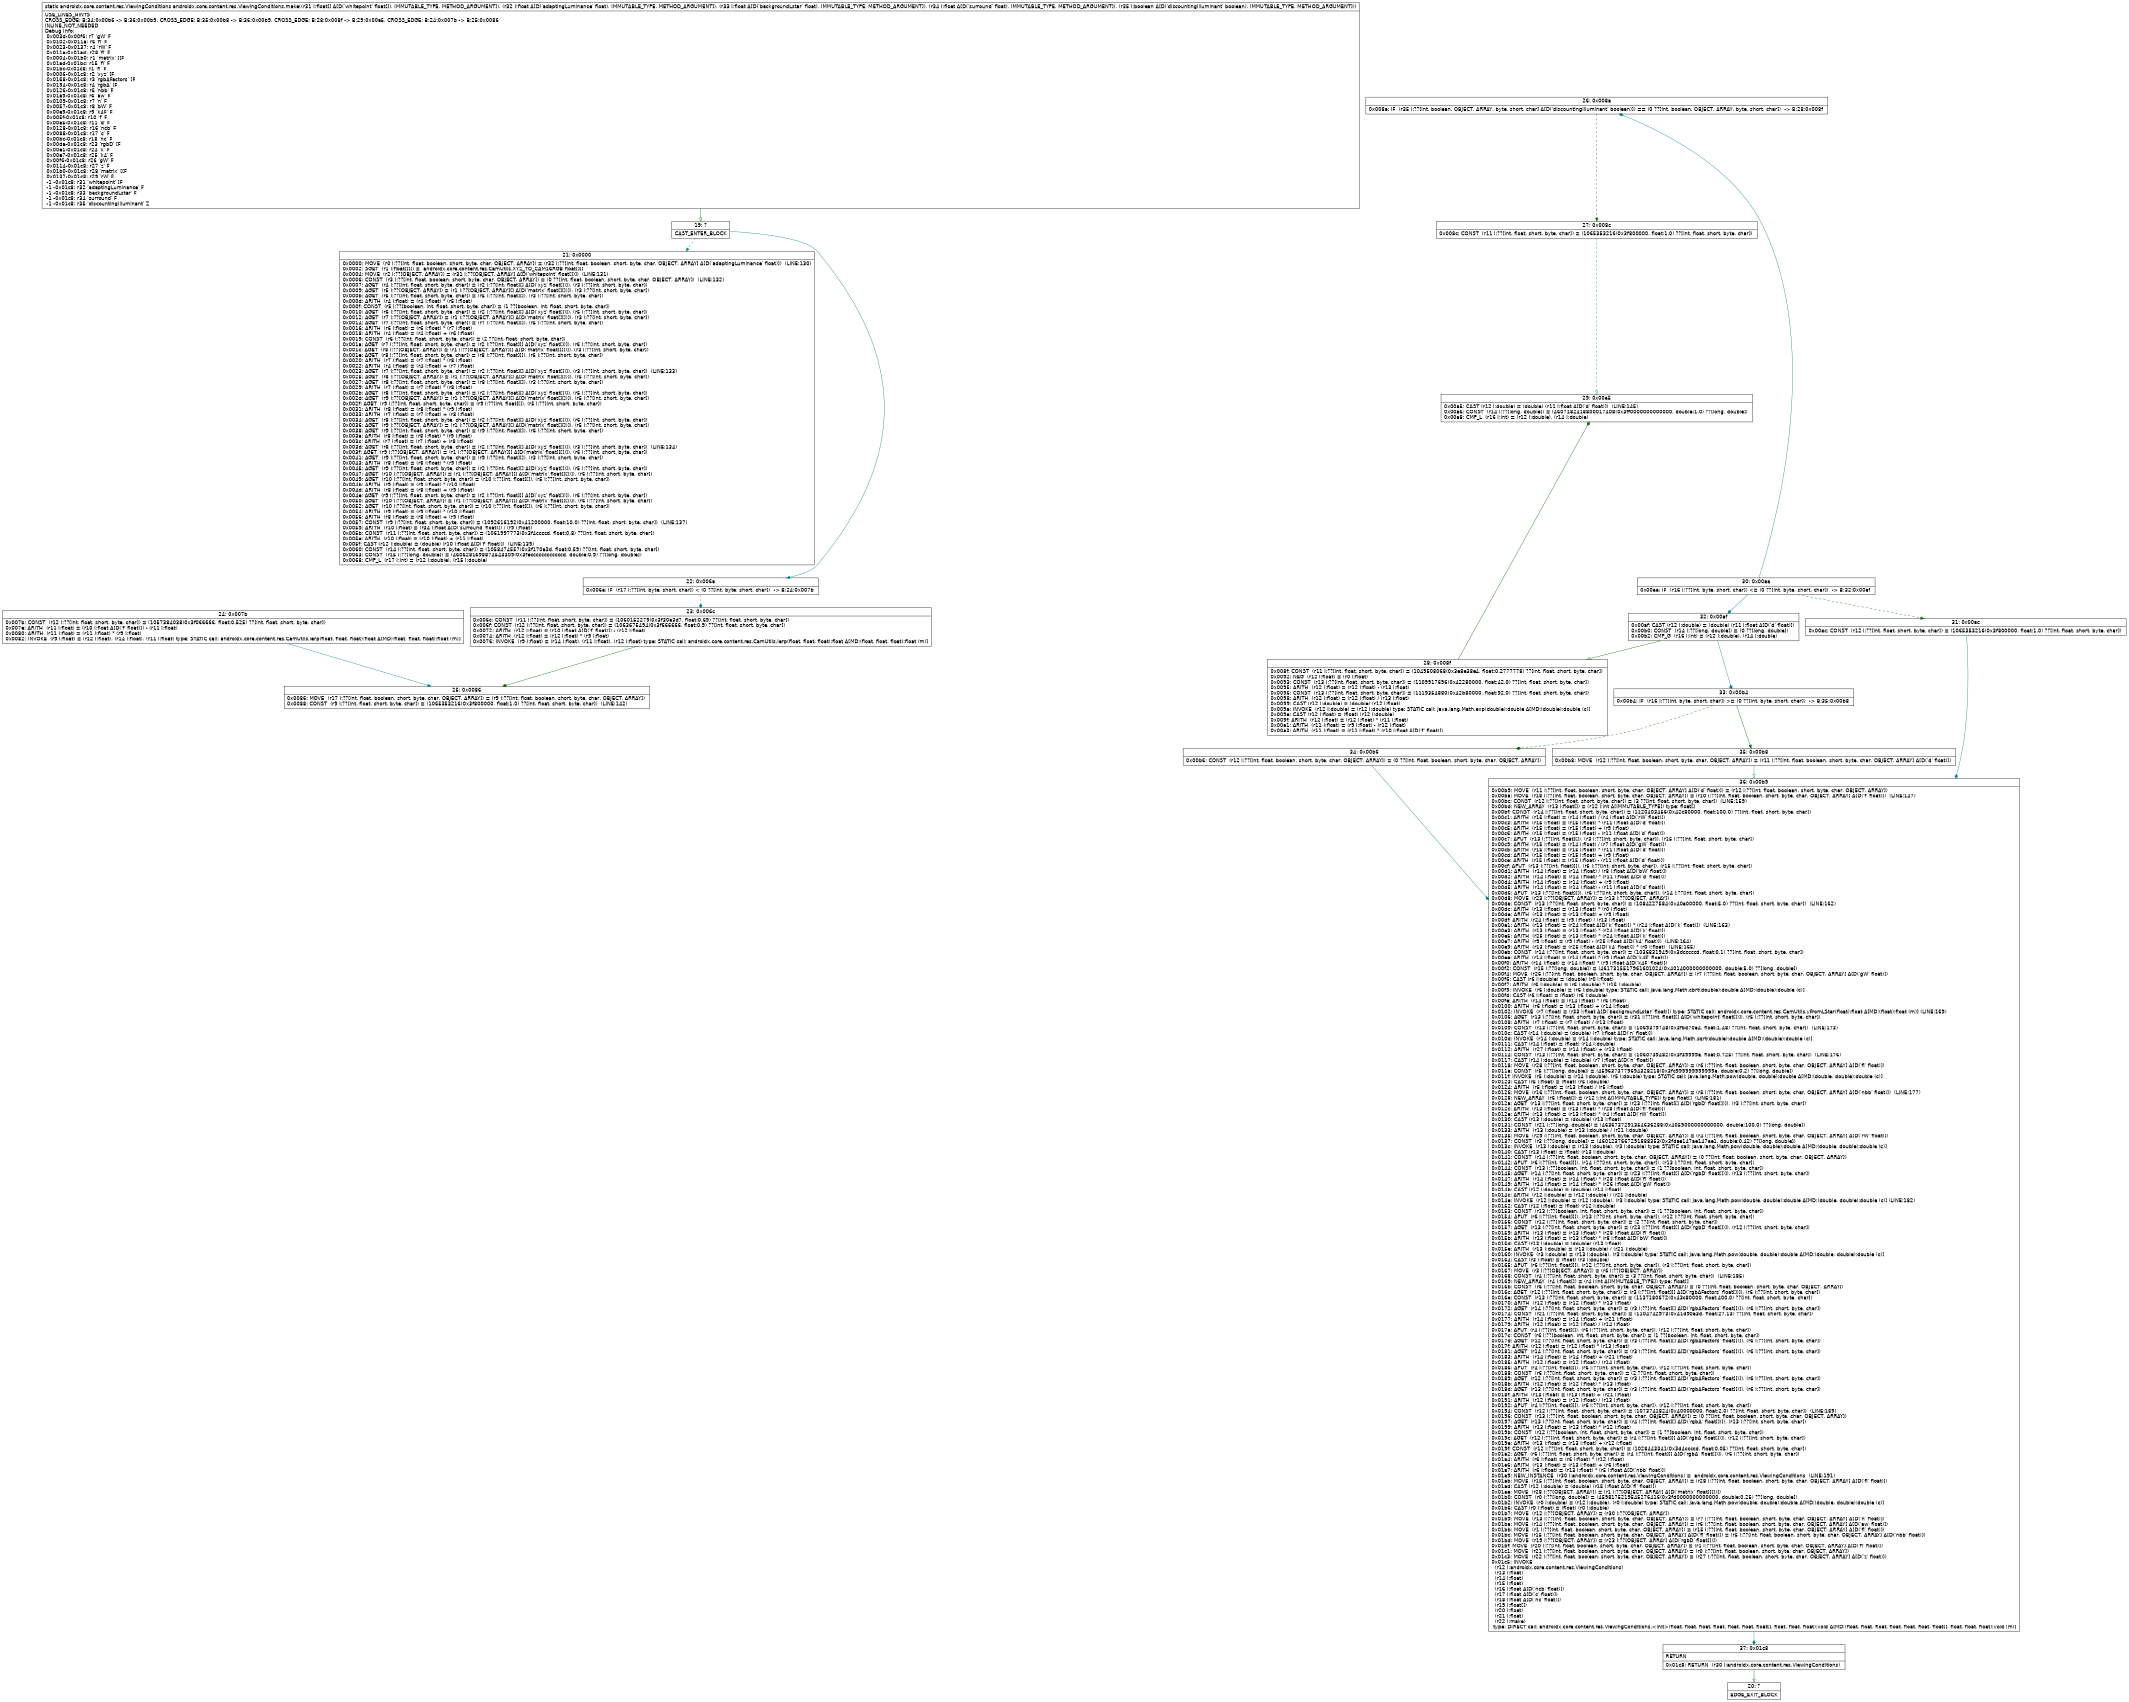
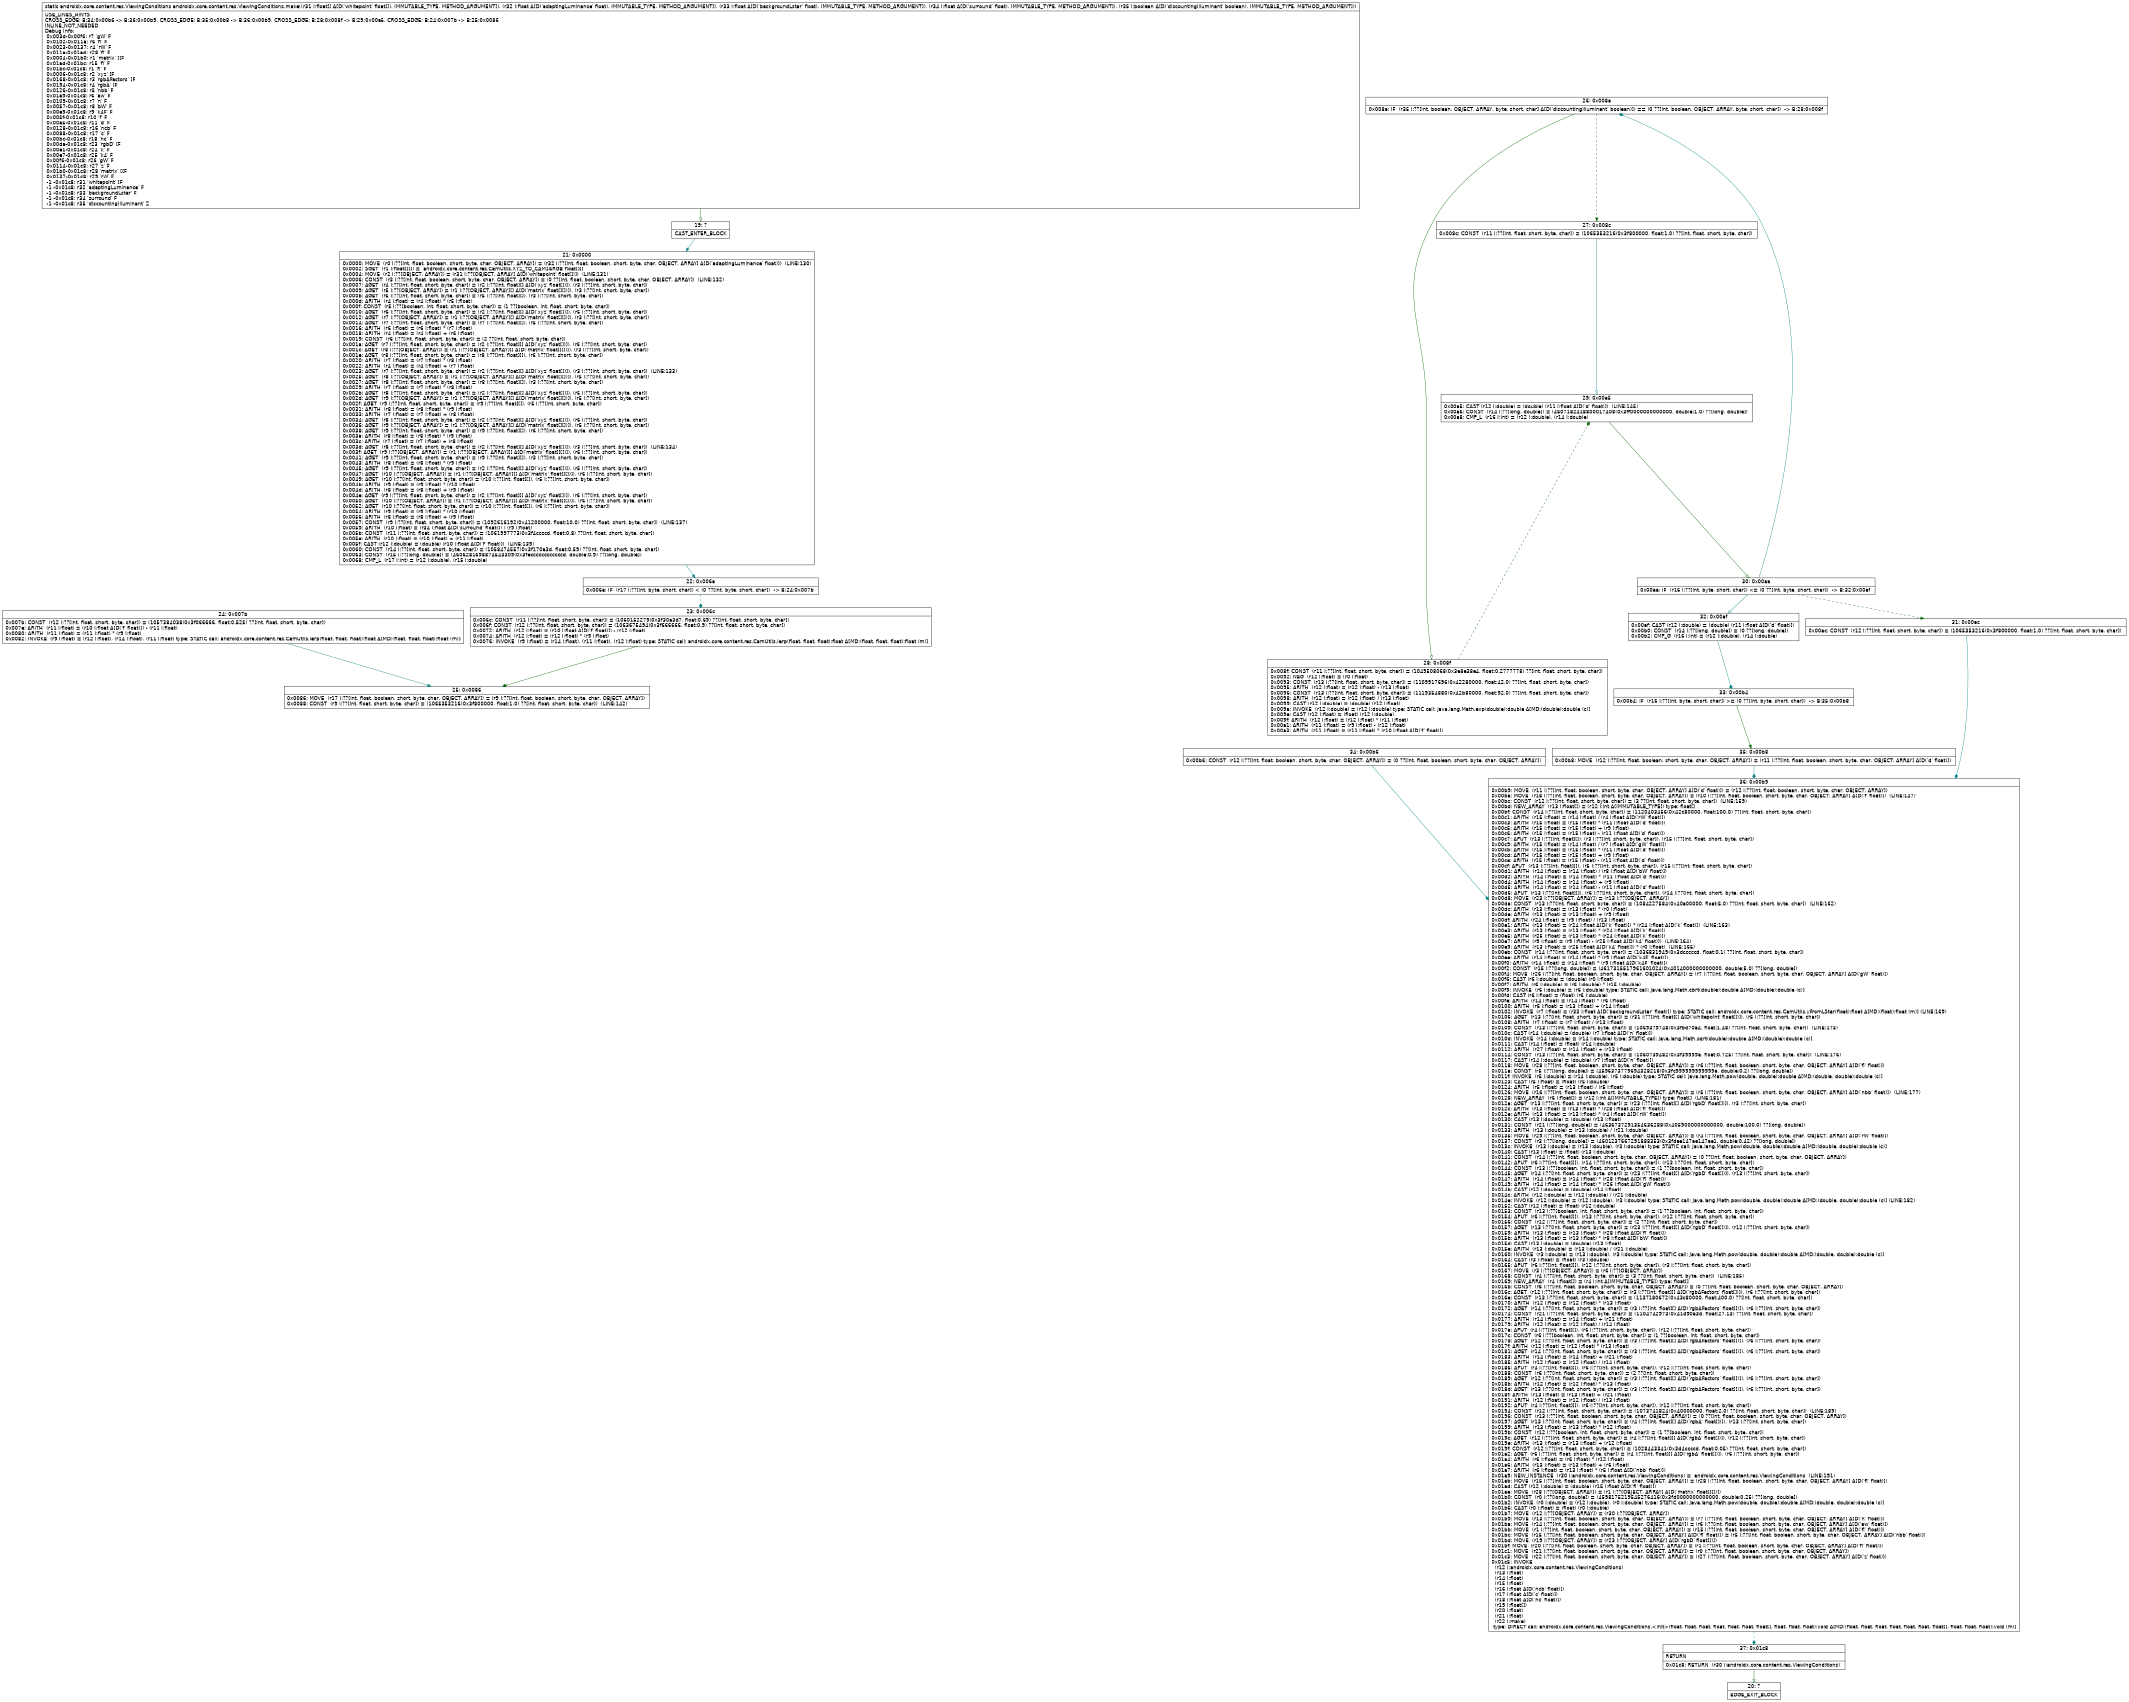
(692, 243) -> (692, 243)
(1597, 314) -> (1597, 314)
(881, 378) -> (690, 570)
none -> (1678, 499)
(1523, 542) -> (1523, 542)
(1739, 602) -> (1739, 602)
(1626, 650) -> (1421, 346)
(1618, 734) -> none
(1754, 770) -> (1754, 770)
(1754, 1636) -> (1754, 1636)
